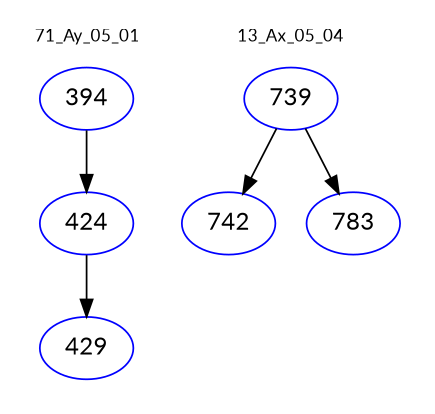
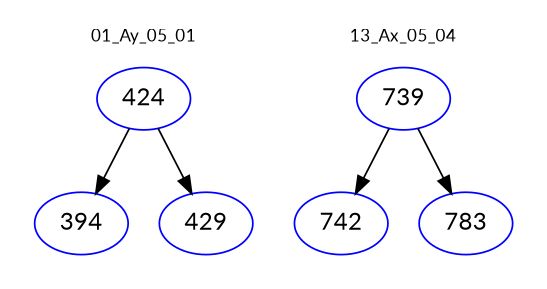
(87, 37) -> (144, 37)
(87, 153) -> (117, 153)
